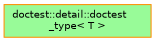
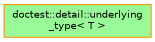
(78, 21) -> (78, 21)
